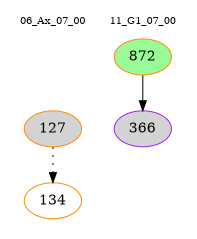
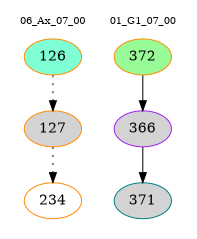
(143, 21) -> (143, 21)
none -> (53, 57)
(143, 57) -> (143, 57)
(53, 201) -> (53, 201)
none -> (143, 201)
